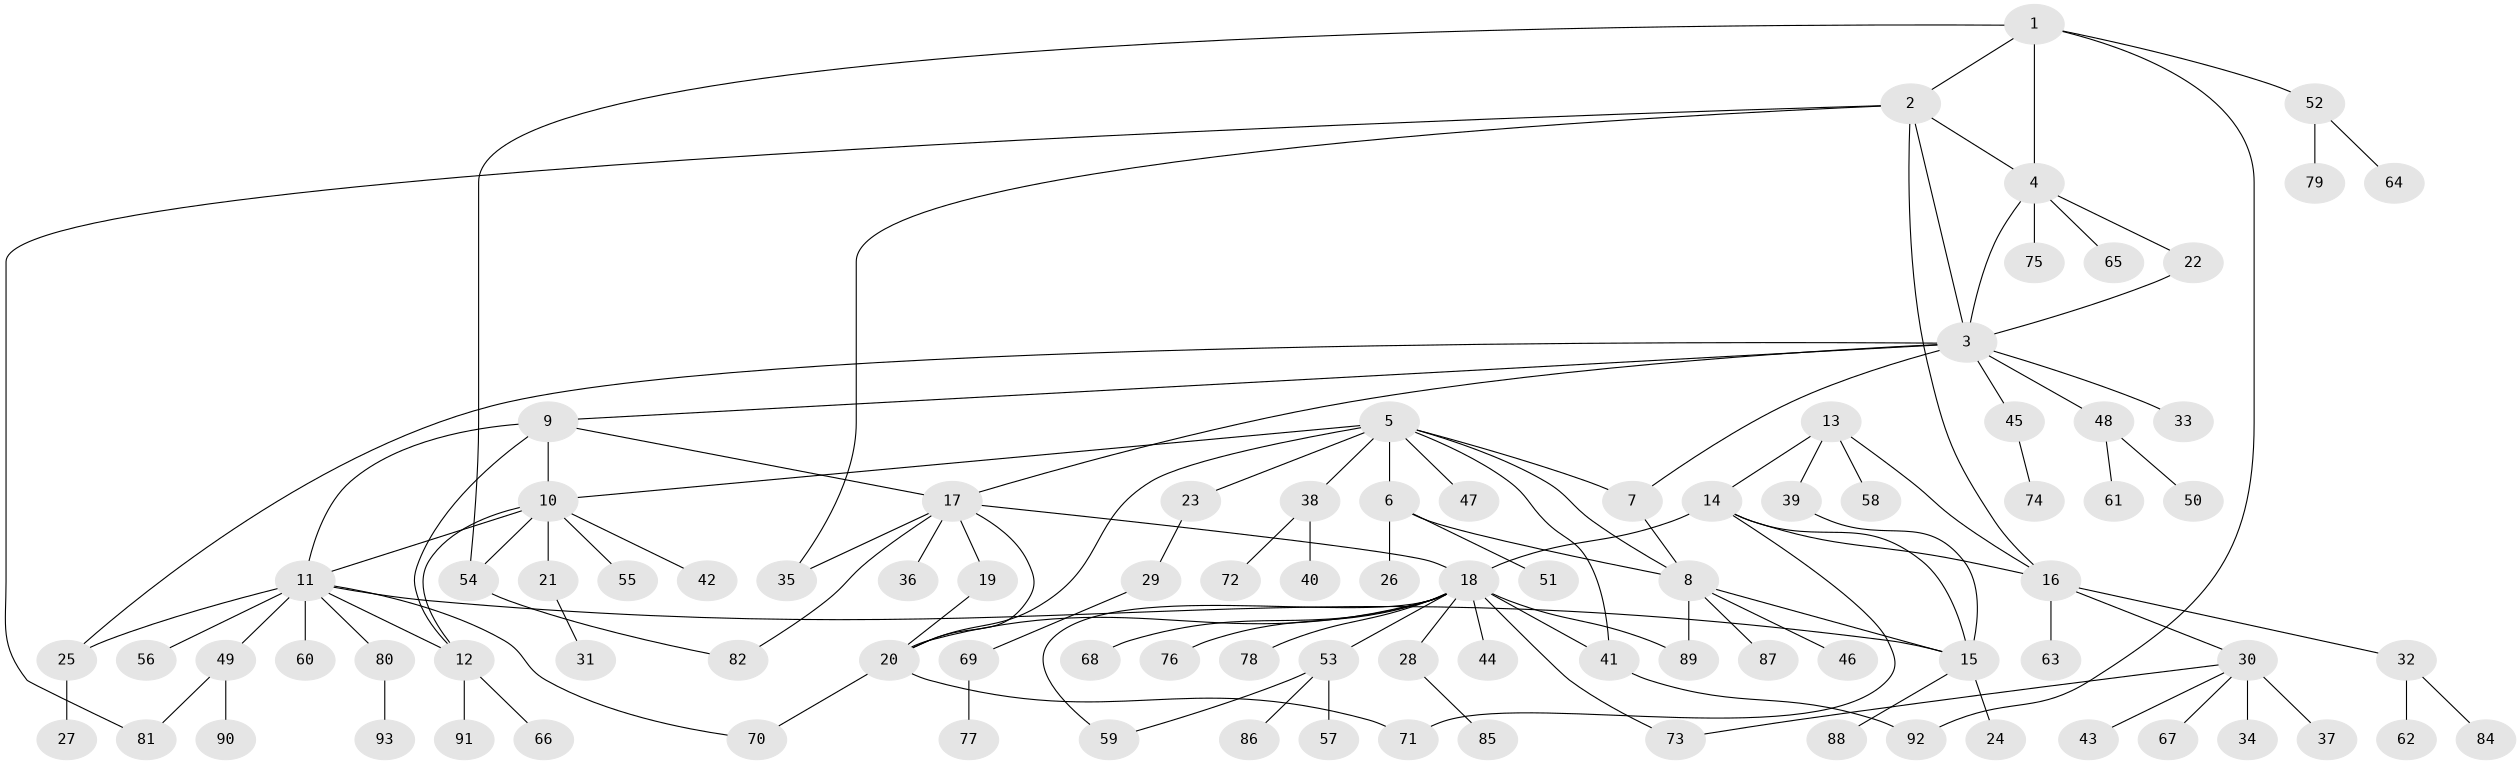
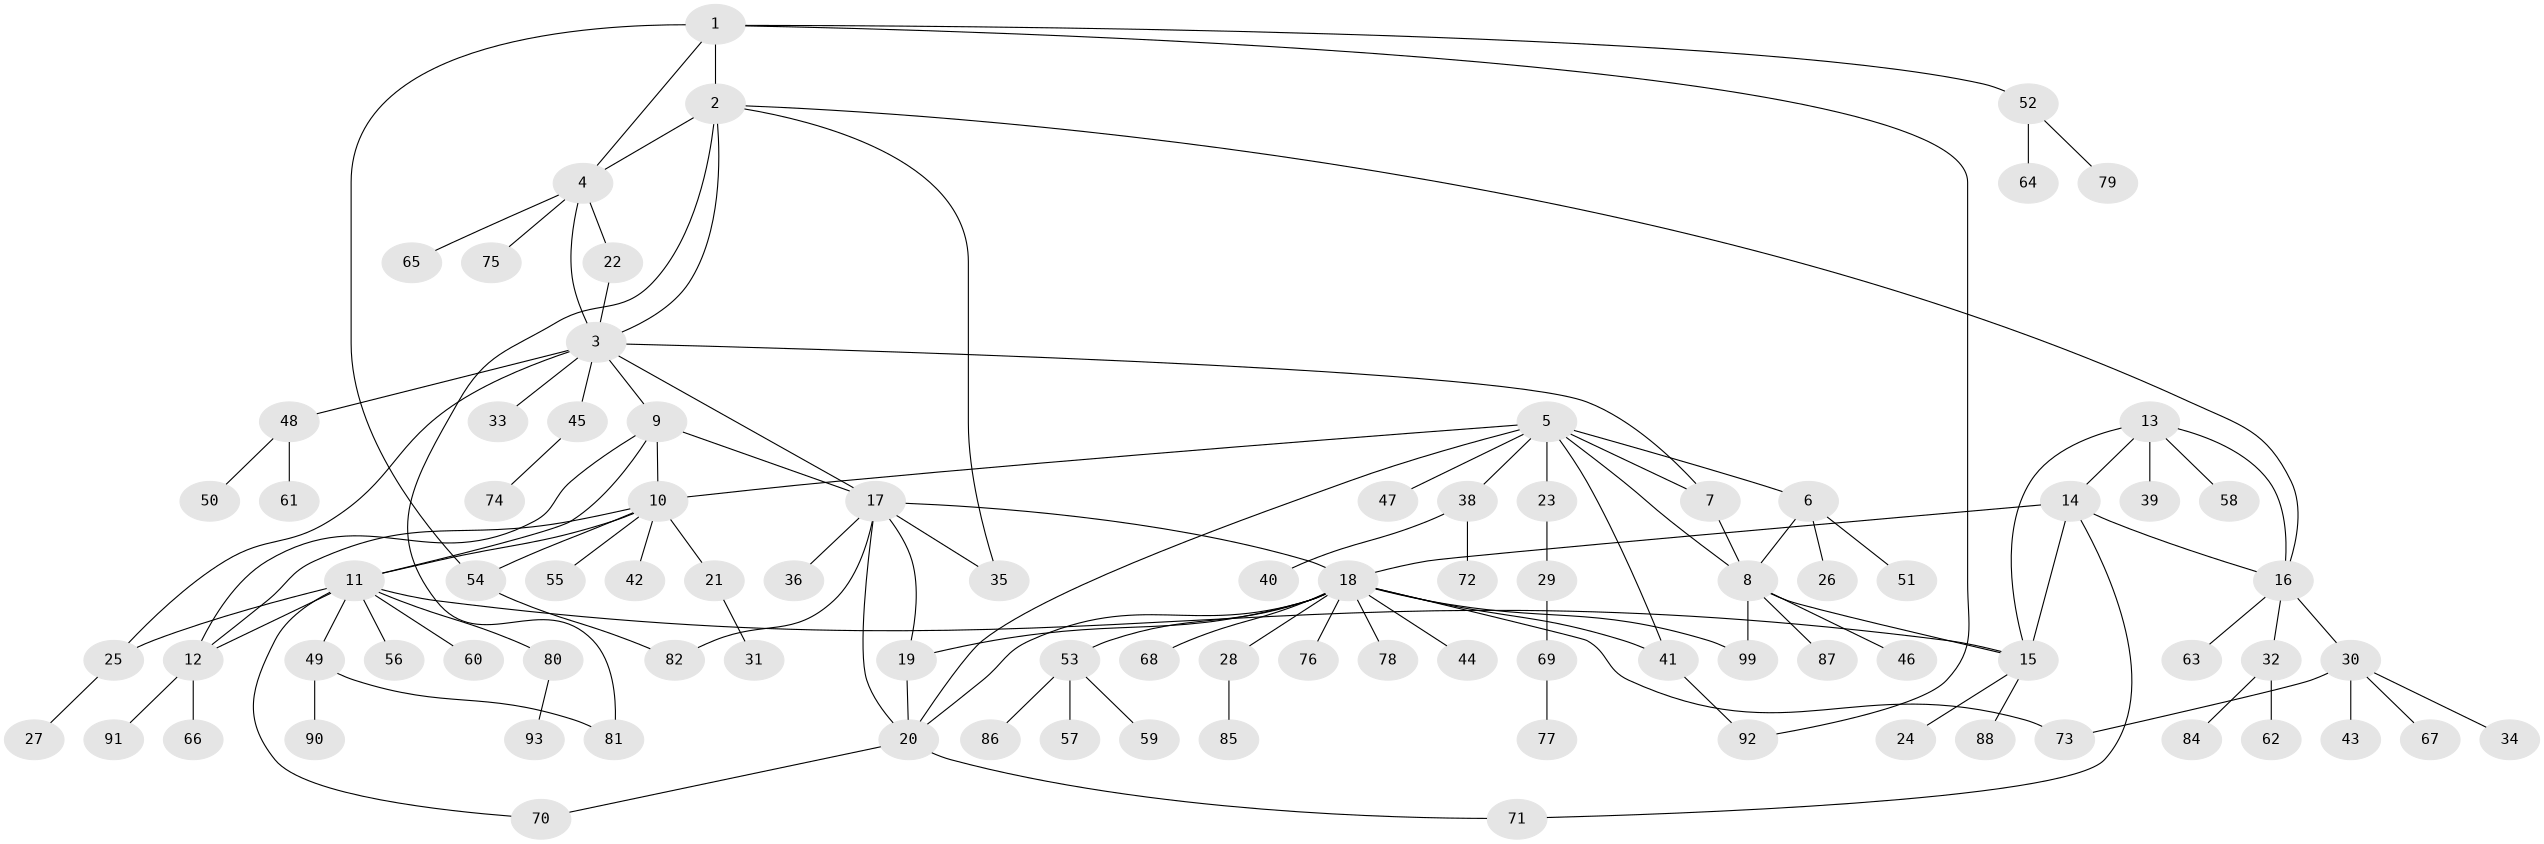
(1933, 537) -> (2024, 494)
(1071, 628) -> (1131, 627)
(1689, 660) -> (1748, 660)
(2327, 740) -> none
